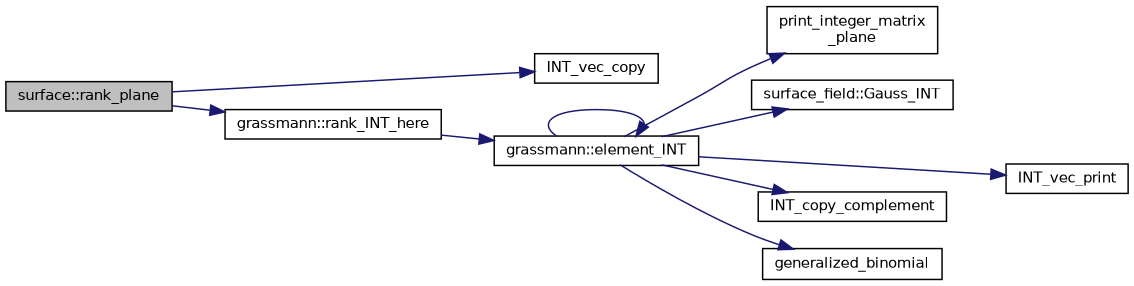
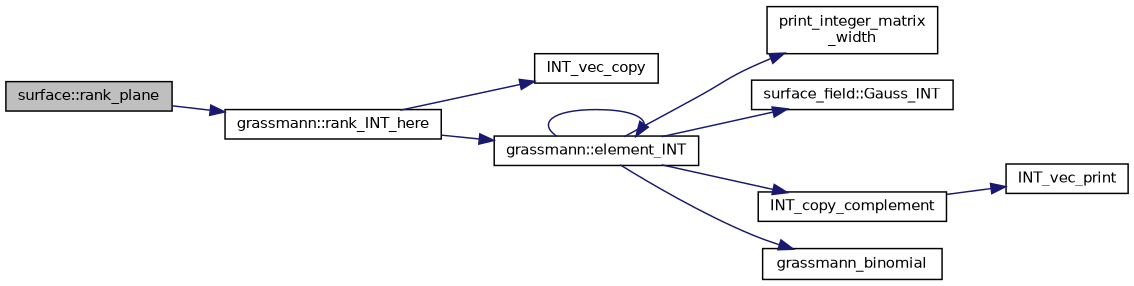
(852, 30) -> (852, 30)
(346, 82) -> (460, 97)
(845, 166) -> (969, 191)
(852, 264) -> (852, 264)
